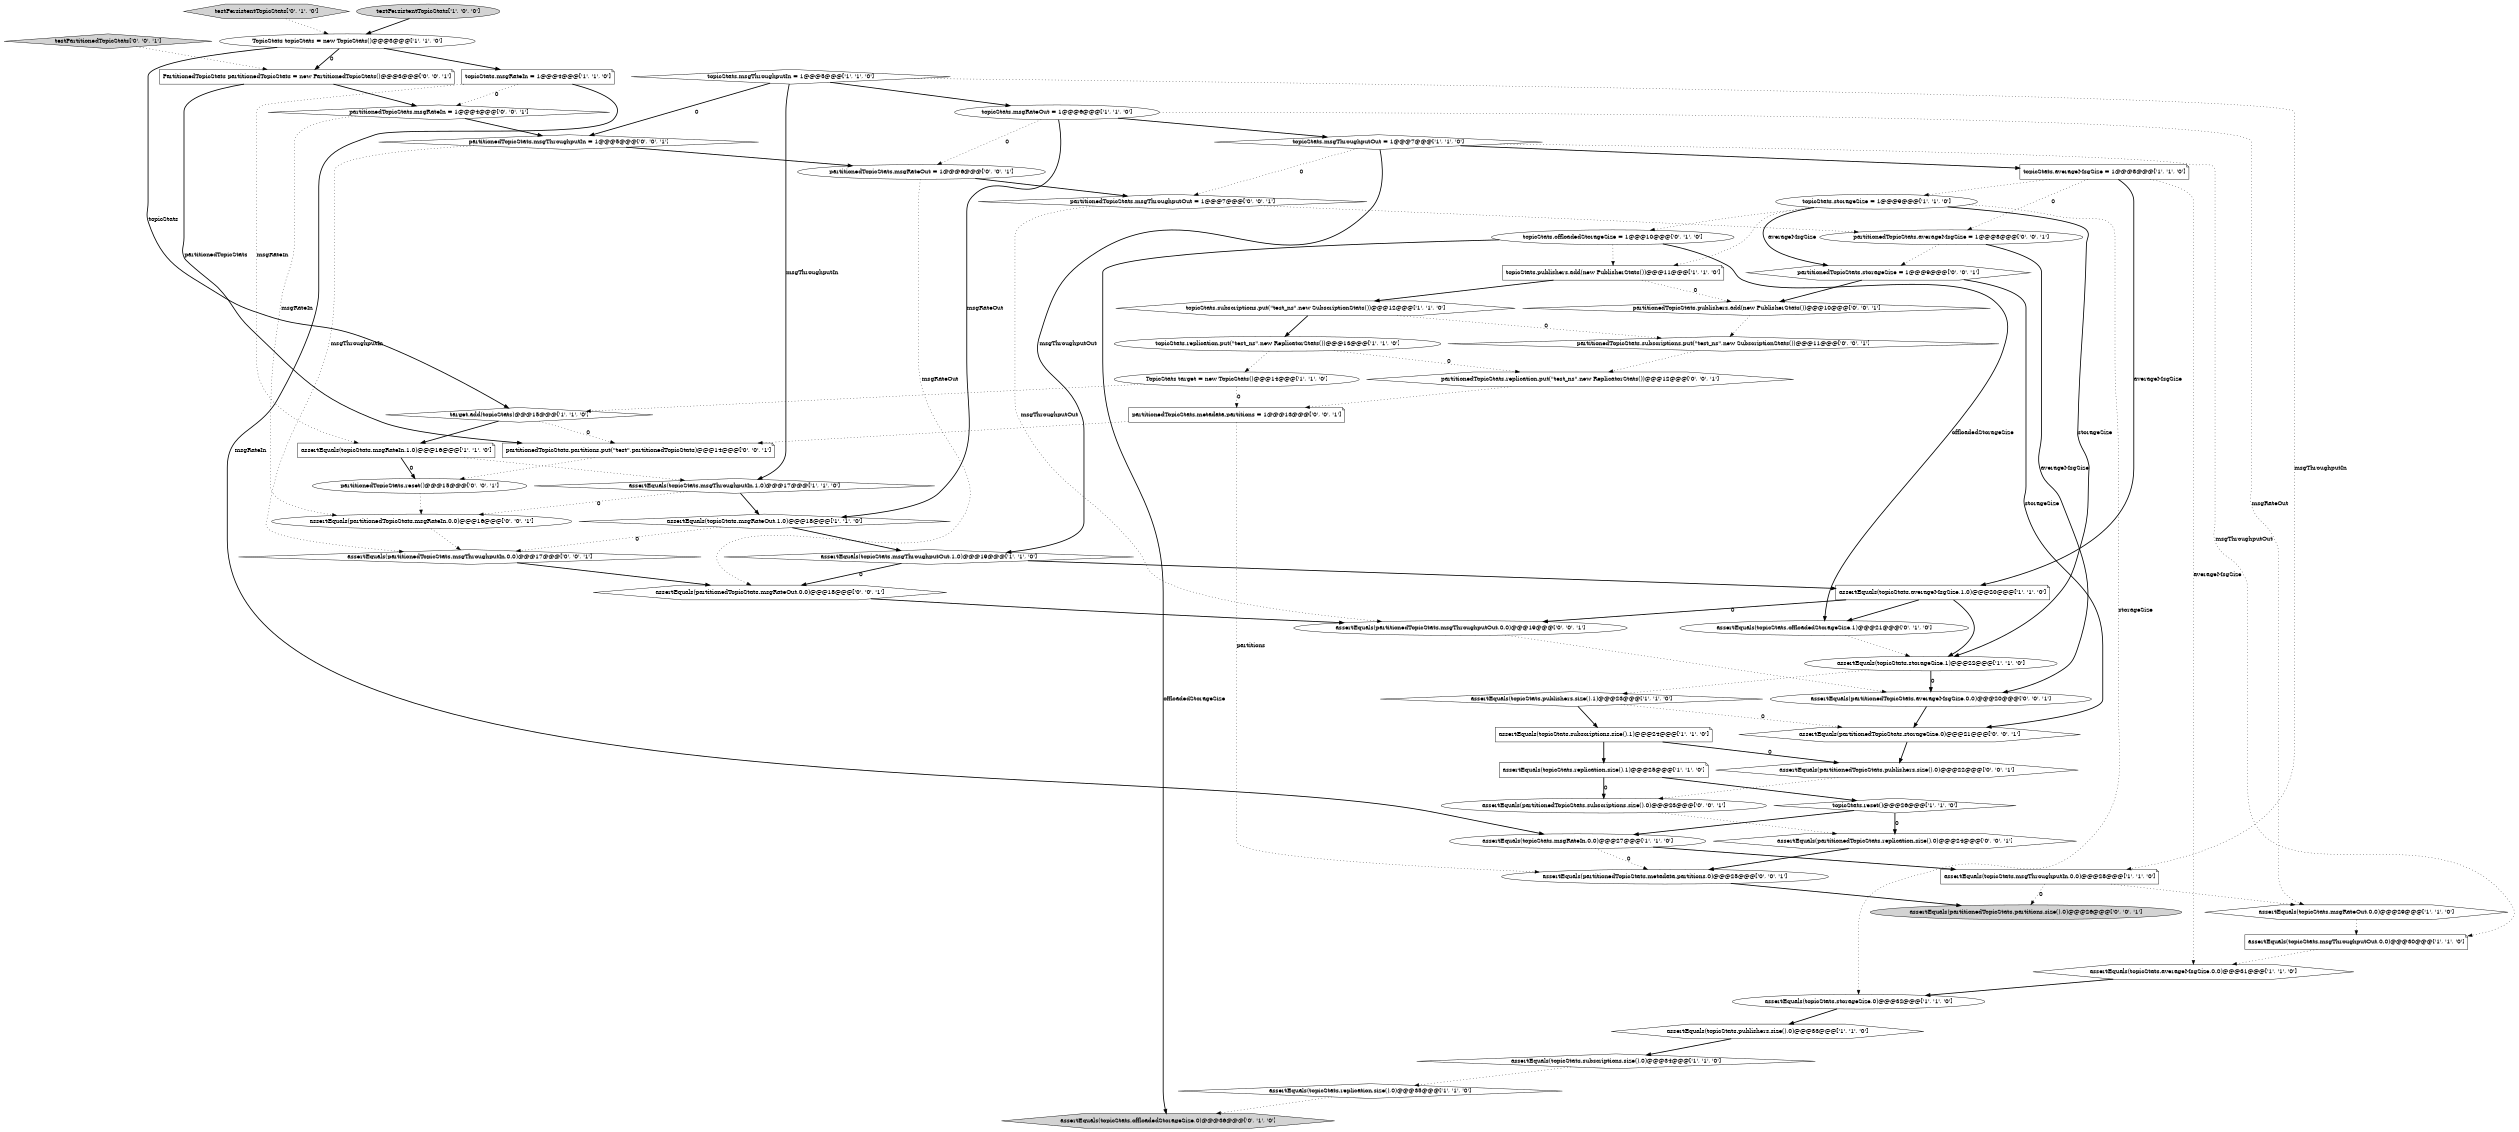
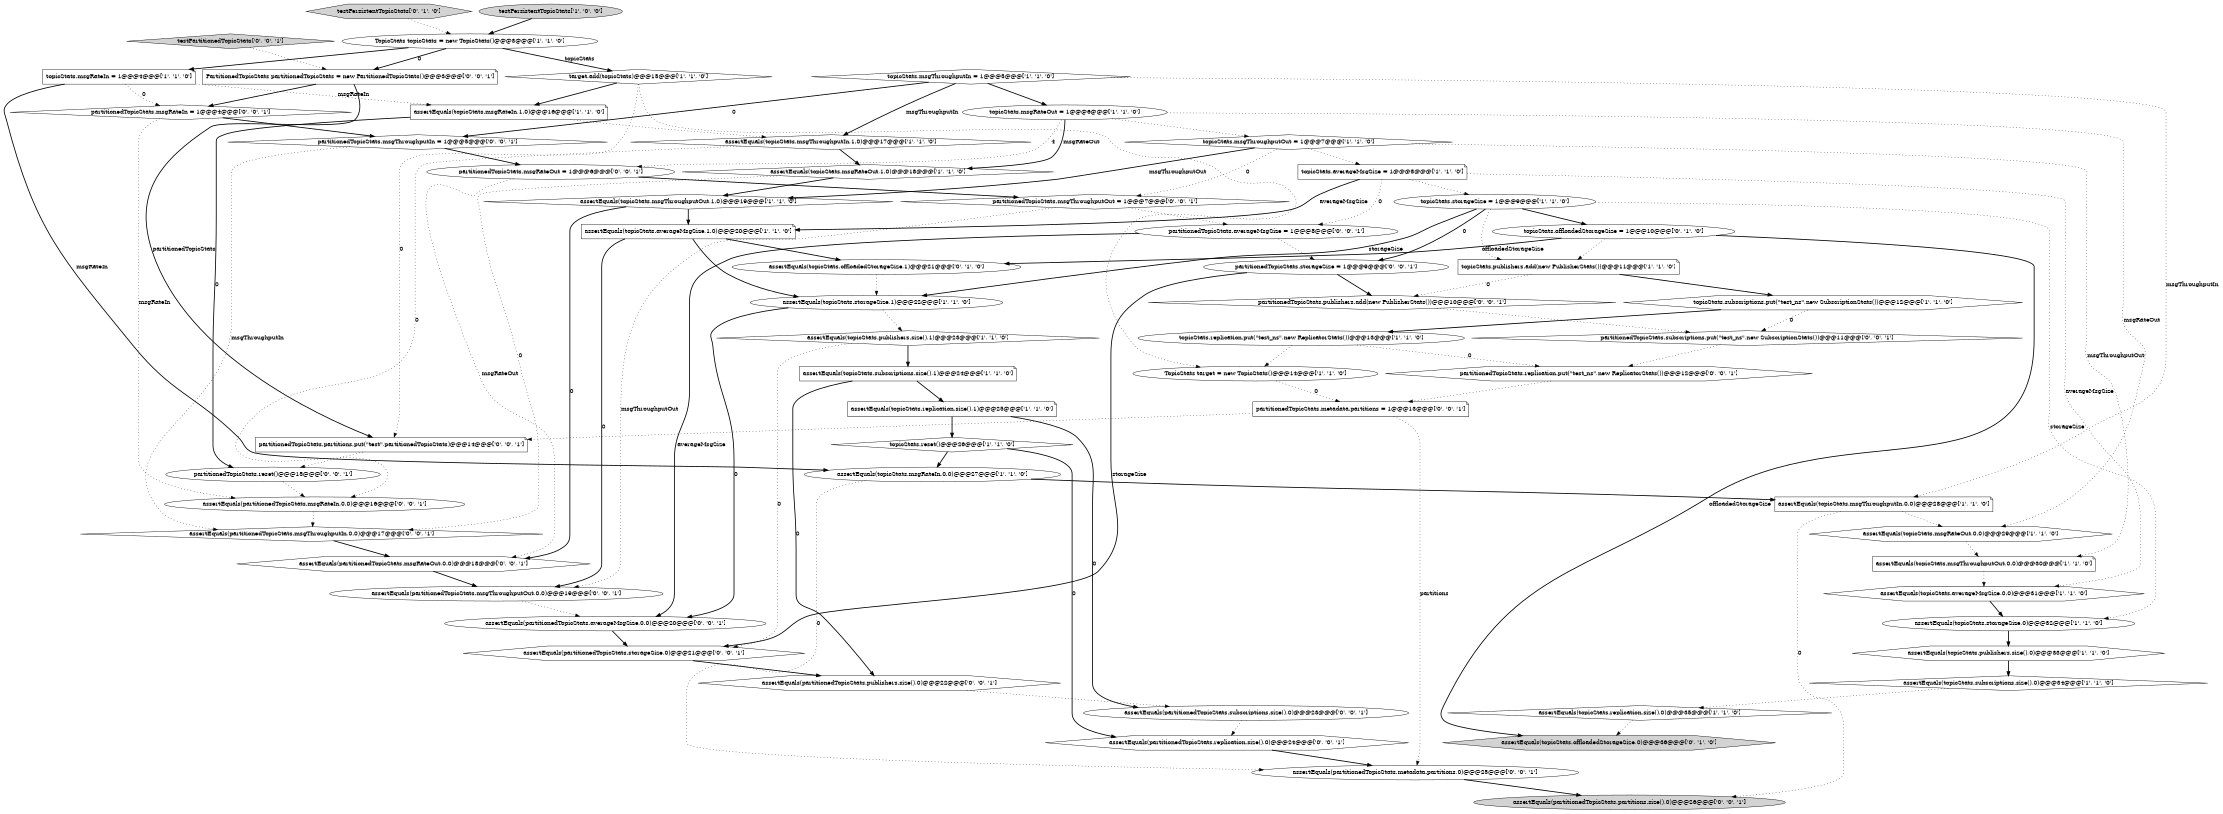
(1220, 127) -> (1178, 127)
(1007, 142) -> (1053, 142)
(1738, 157) -> (1332, 156)
(1735, 217) -> (1552, 216)
(1792, 237) -> (1465, 232)
(1888, 273) -> (1326, 267)
(868, 398) -> (1147, 157)
